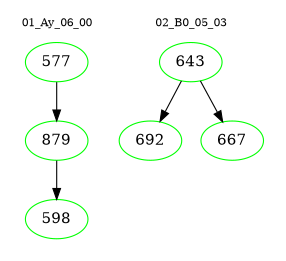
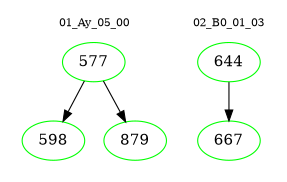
(57, 23) -> (94, 23)
(191, 23) -> (229, 23)
(191, 62) -> (229, 62)
(150, 141) -> none
(57, 175) -> (76, 96)
